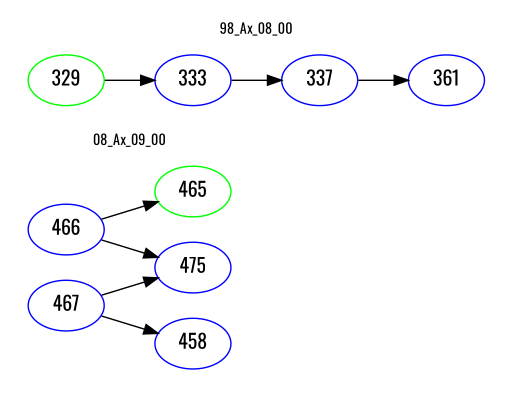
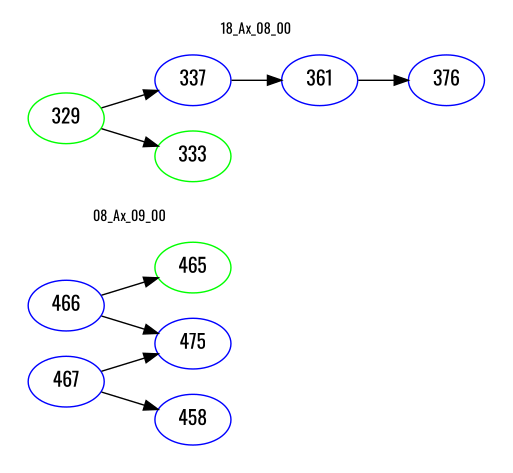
(256, 30) -> (256, 30)
(193, 80) -> (193, 156)
(249, 80) -> (123, 101)
none -> (446, 80)
